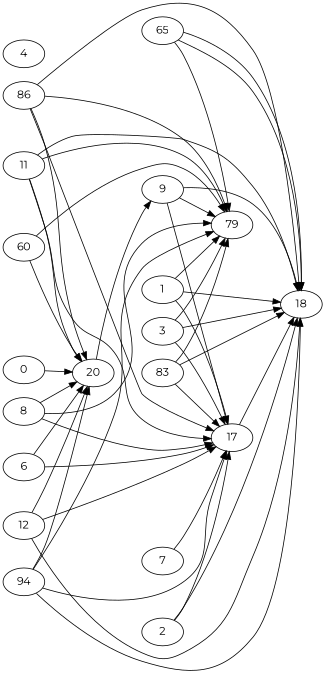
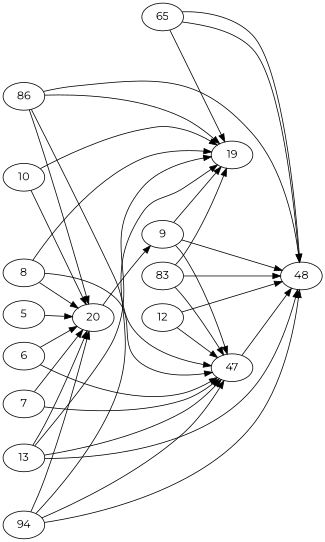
(24, 54) -> none
(24, 166) -> (24, 458)
(232, 225) -> (232, 155)
(24, 247) -> (24, 177)
(163, 290) -> none
(301, 304) -> (301, 276)
(163, 331) -> none
(24, 370) -> (24, 314)
(232, 438) -> (232, 368)
(60, 454) -> (56, 364)
(163, 632) -> none
